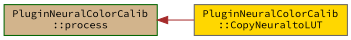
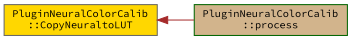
(181, 20) -> (181, 20)
